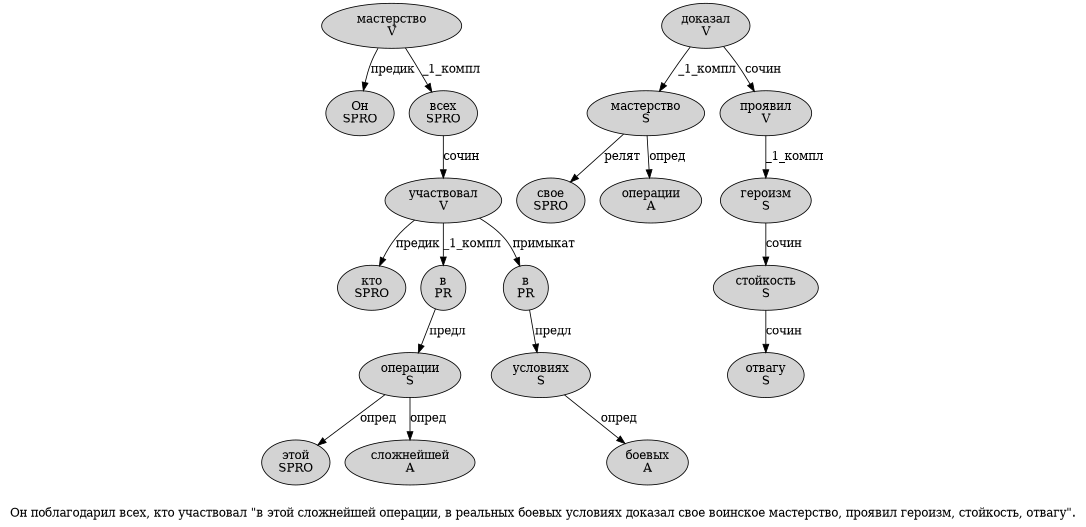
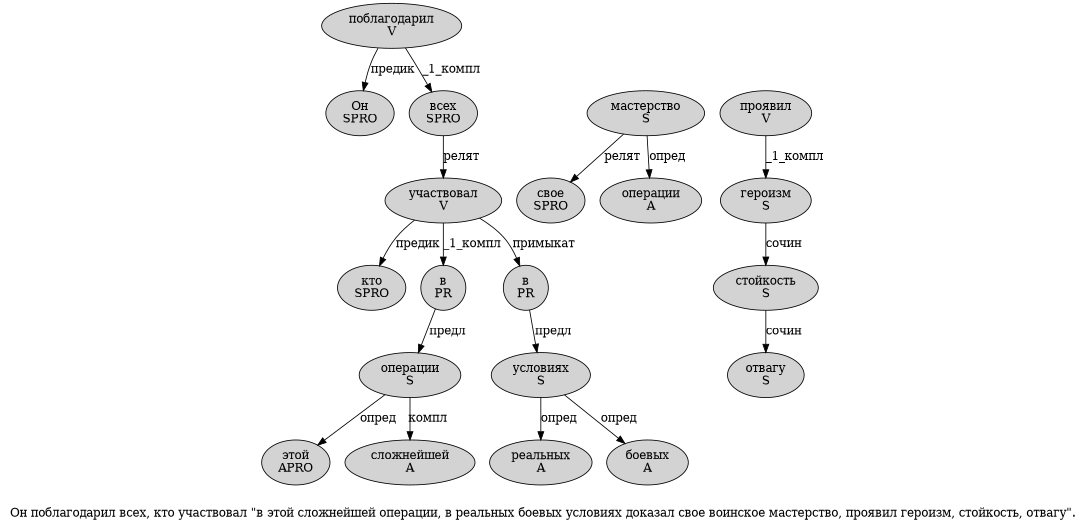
(392, 26) -> (392, 26)
(706, 26) -> none
(461, 157) -> (461, 157)
(428, 419) -> (428, 419)
(296, 462) -> (296, 462)
none -> (541, 462)
